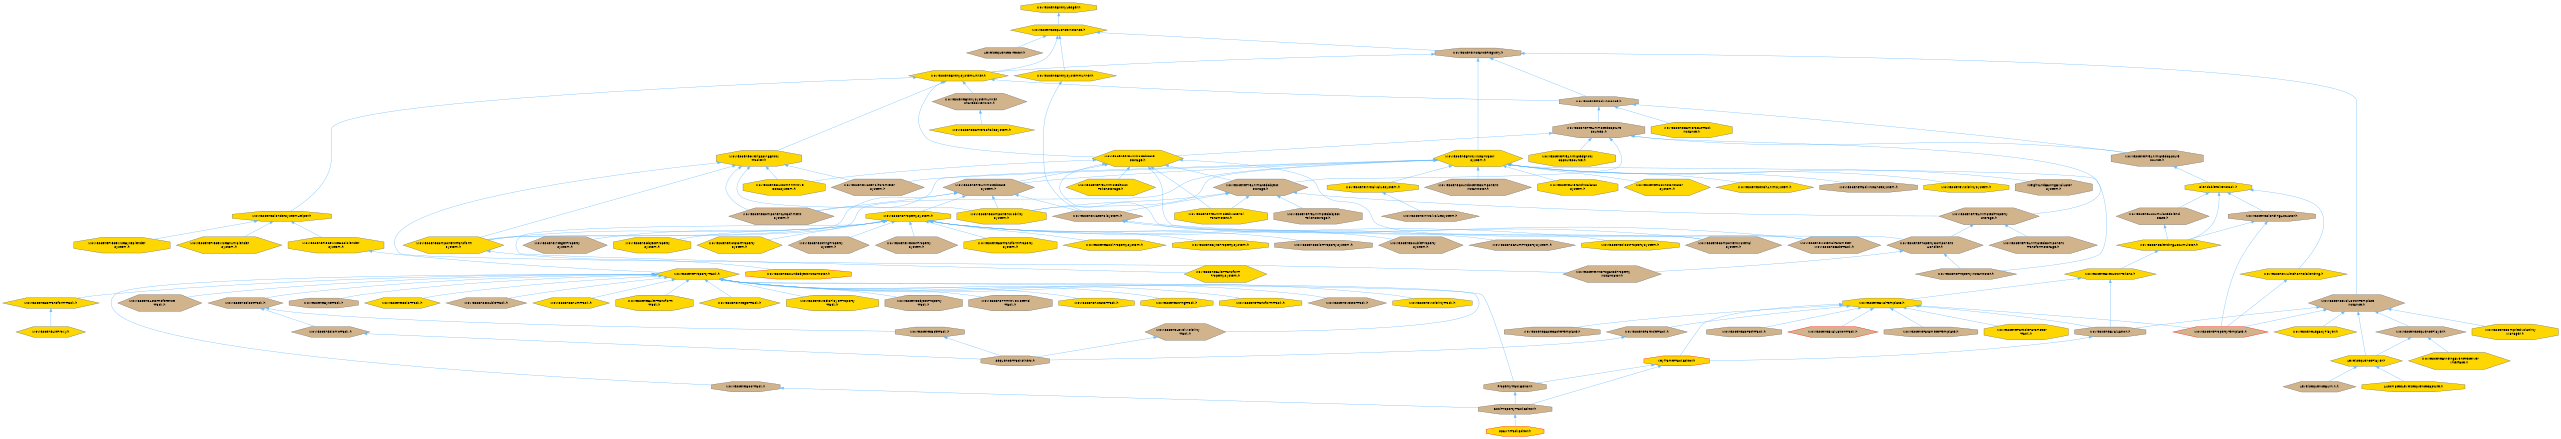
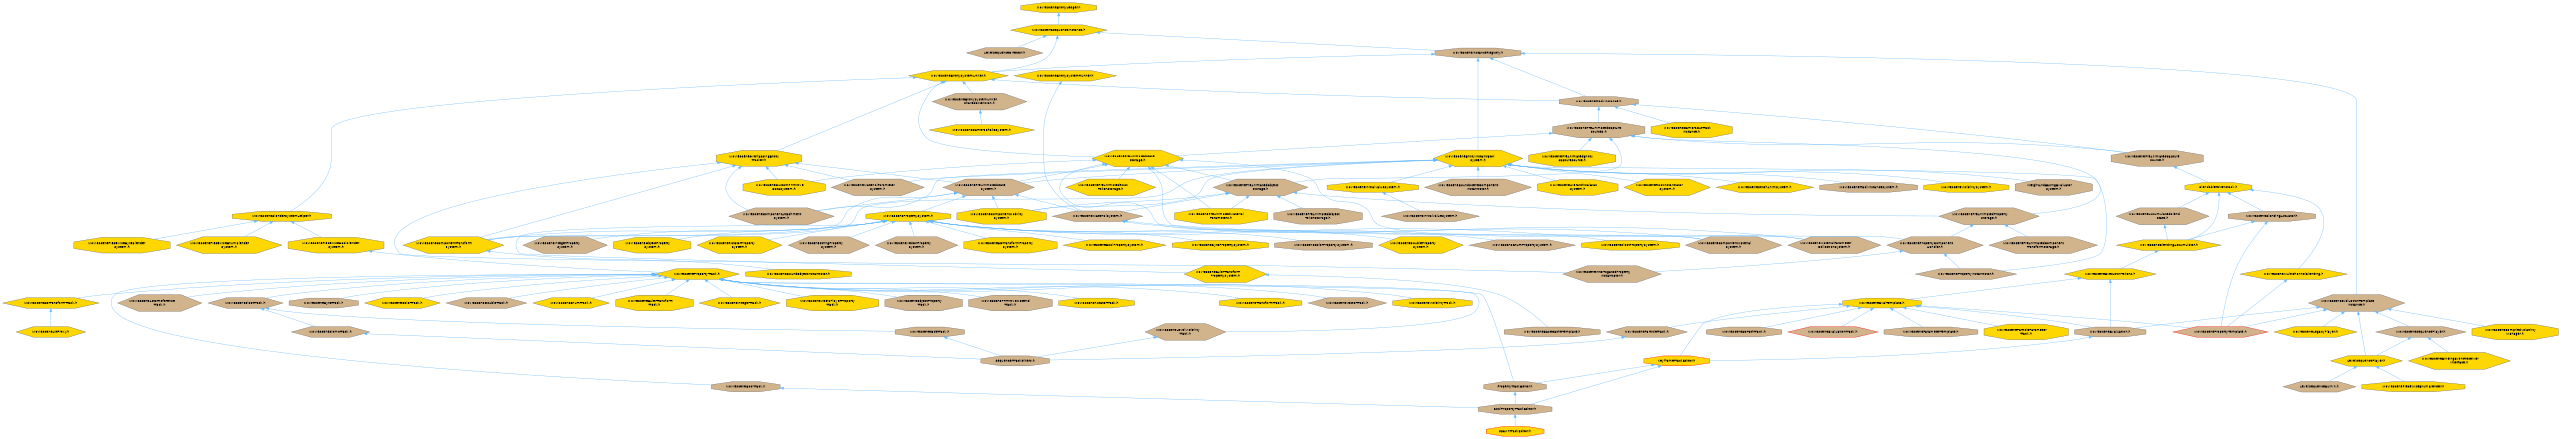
(1062, 55) -> none
(827, 207) -> (869, 172)
(1421, 245) -> (1421, 245)
(1834, 245) -> (1834, 245)
(798, 274) -> (798, 274)
(1177, 303) -> none
(1708, 314) -> (1414, 281)
(2413, 387) -> (2413, 387)
